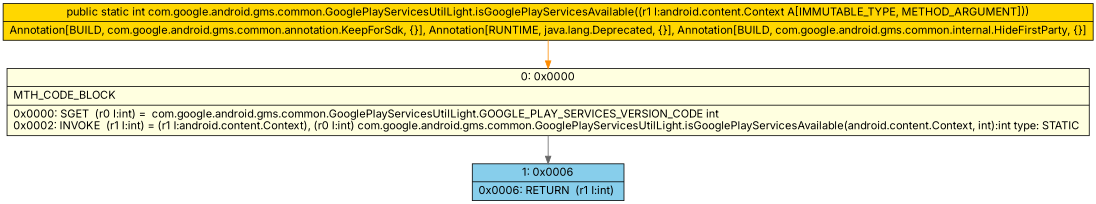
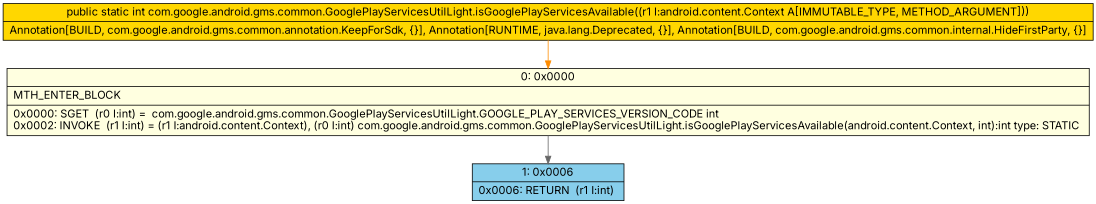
(65, 95) -> (68, 95)
